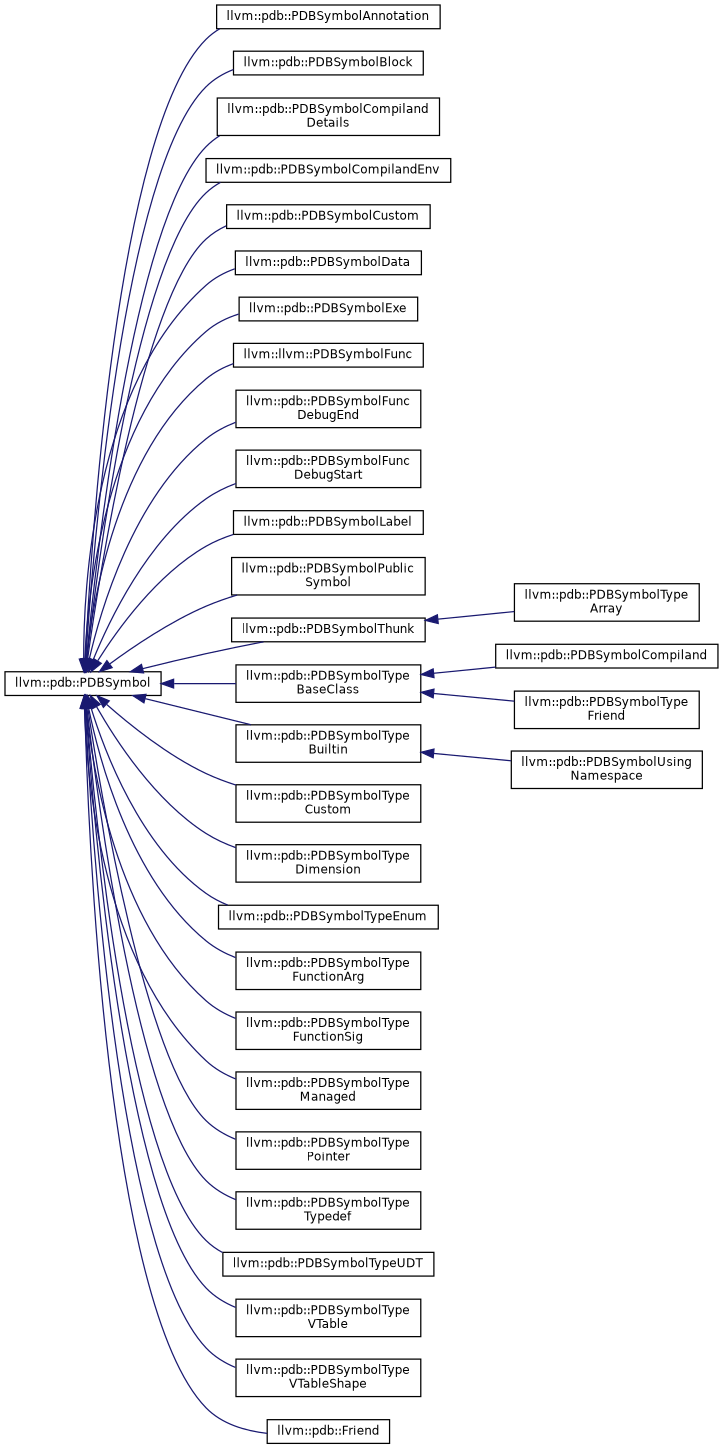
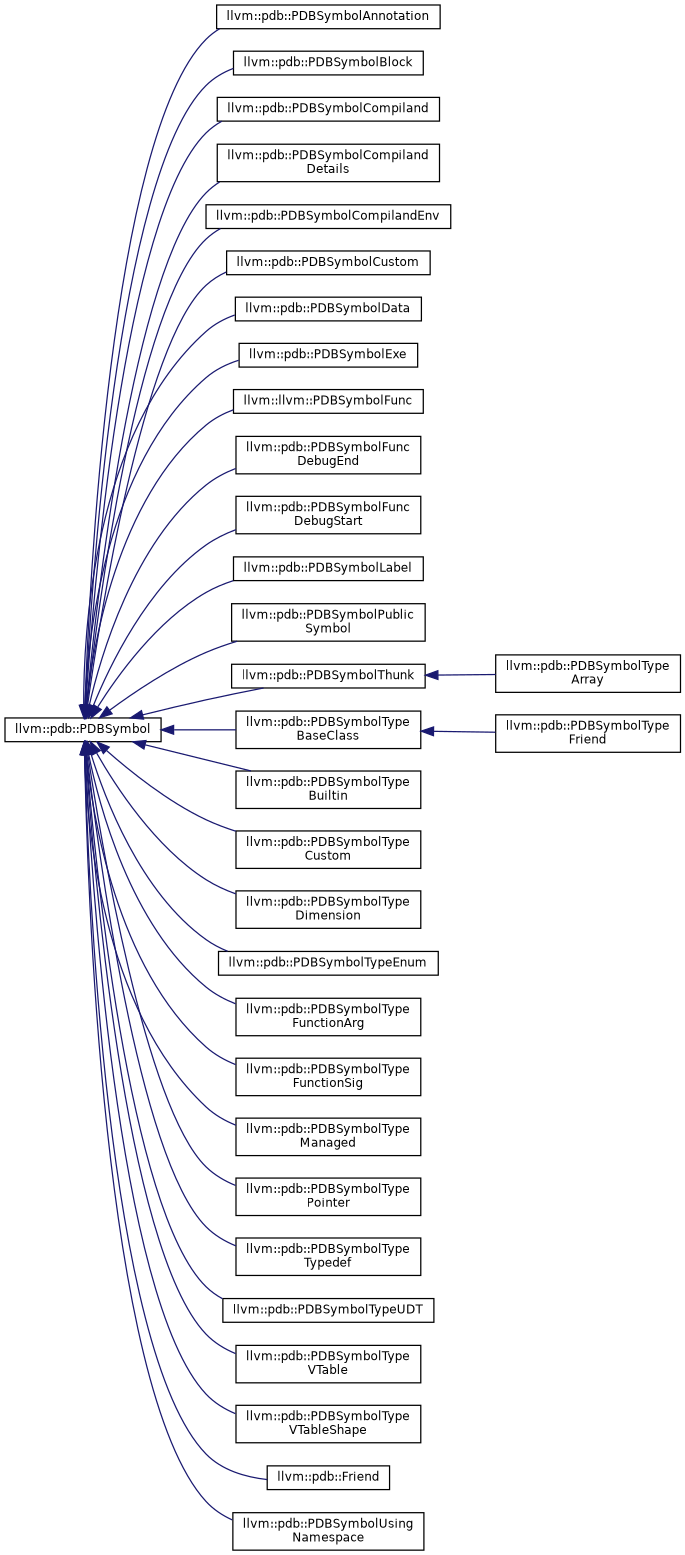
(465, 670) -> (124, 372)
(472, 757) -> (123, 1251)
